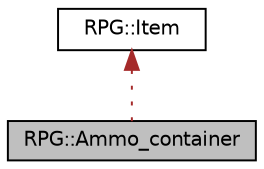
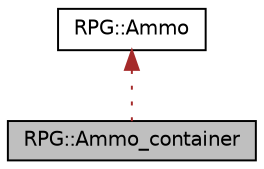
(132, 30) -> (132, 30)
